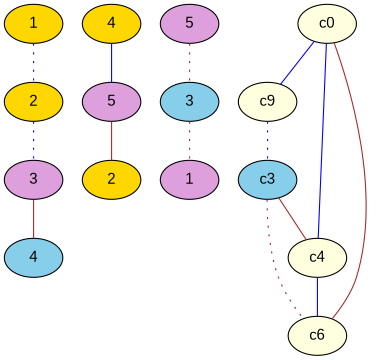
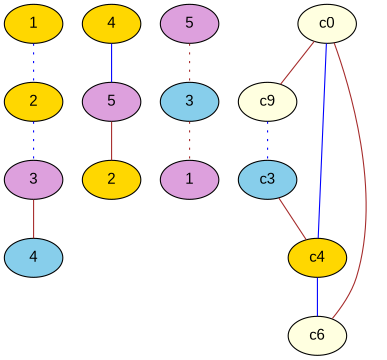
(297, 63) -> (297, 63)
(317, 258) -> (317, 258)
(274, 263) -> none
